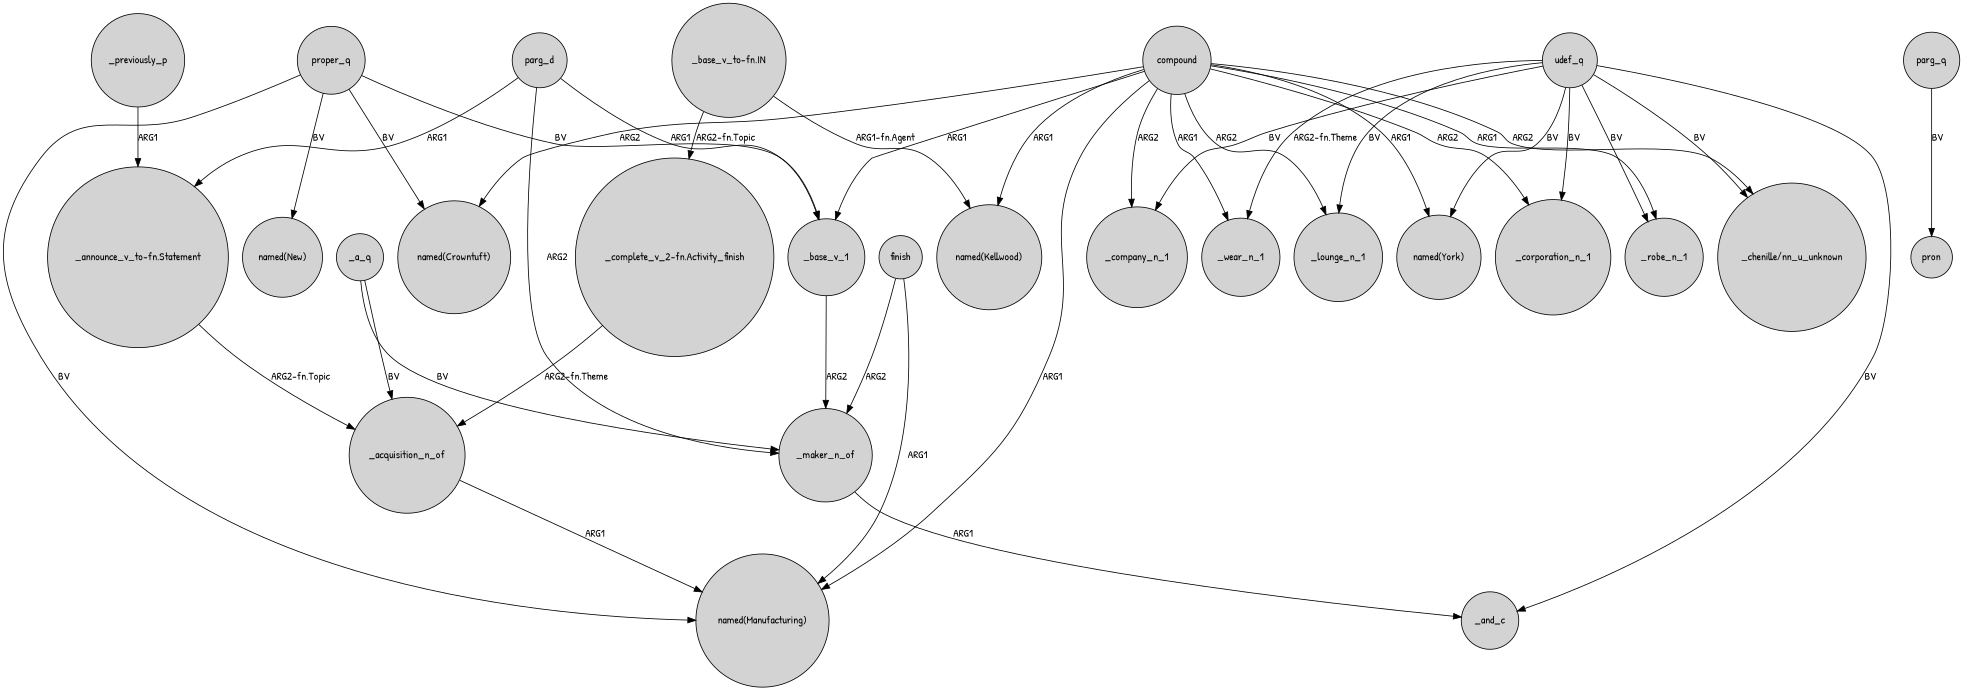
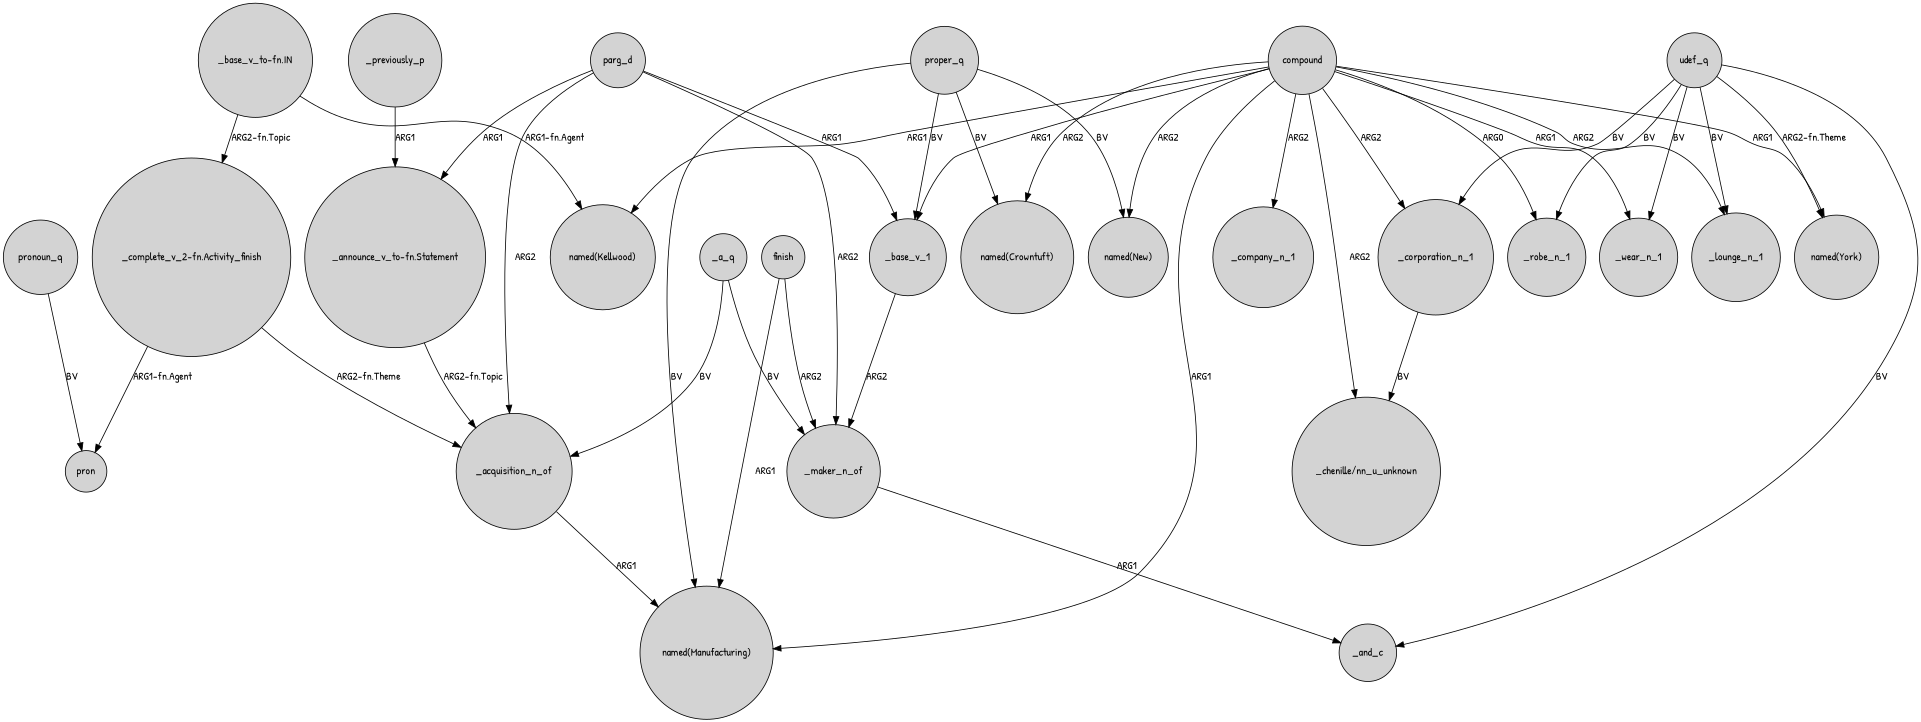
(1932, 60) -> (41, 257)
(1339, 112) -> none
none -> (1174, 115)
(1672, 127) -> (1405, 352)
(1326, 138) -> (1679, 138)
(1487, 138) -> (1493, 138)
(1553, 138) -> (1814, 138)
none -> (507, 222)
none -> (123, 396)
